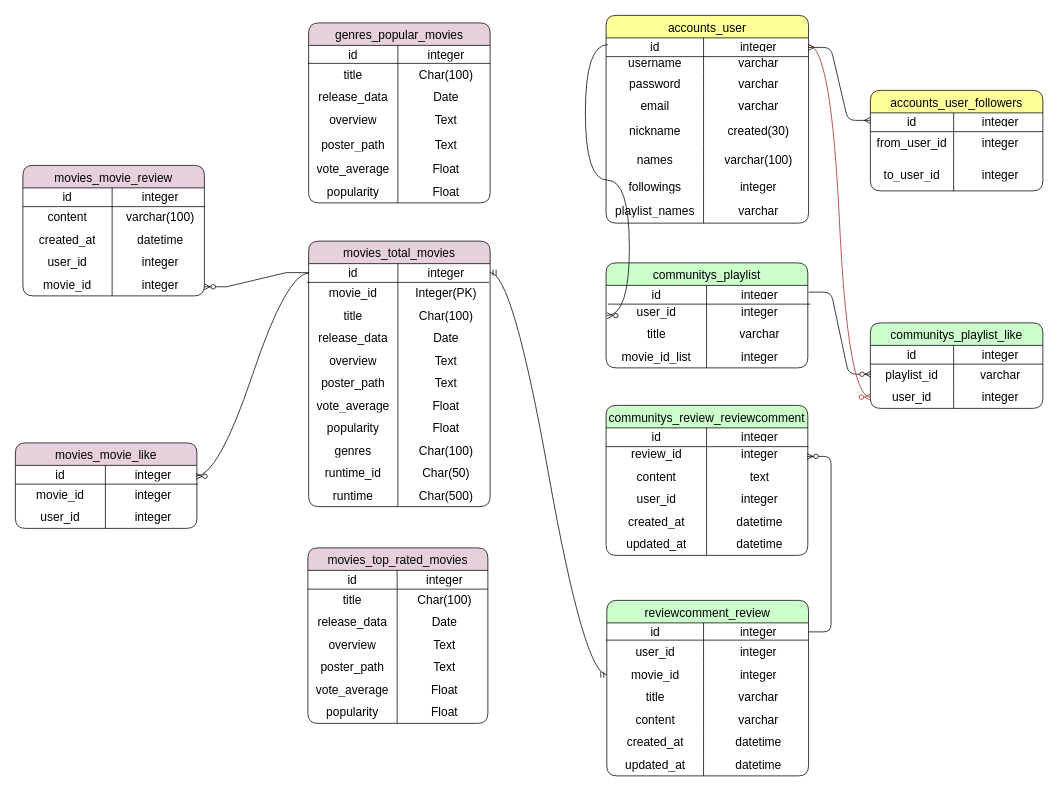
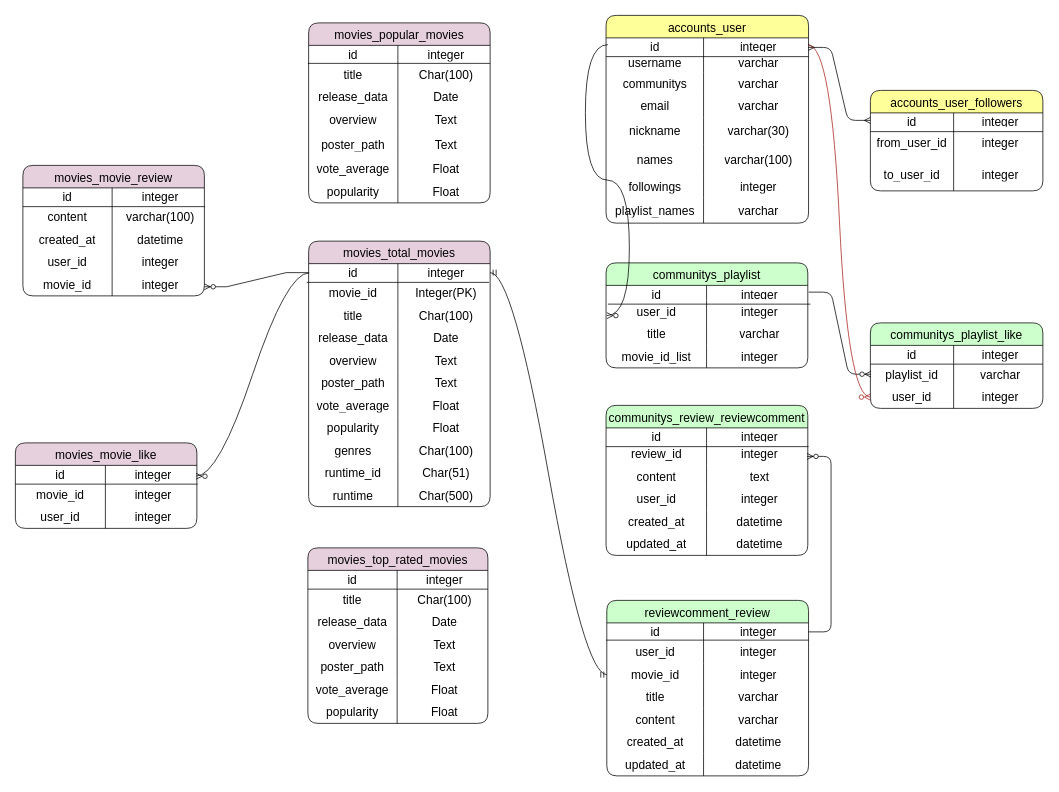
(399, 35) -> (399, 35)
(655, 84) -> (655, 84)
(759, 131) -> (759, 131)
(446, 473) -> (446, 473)
